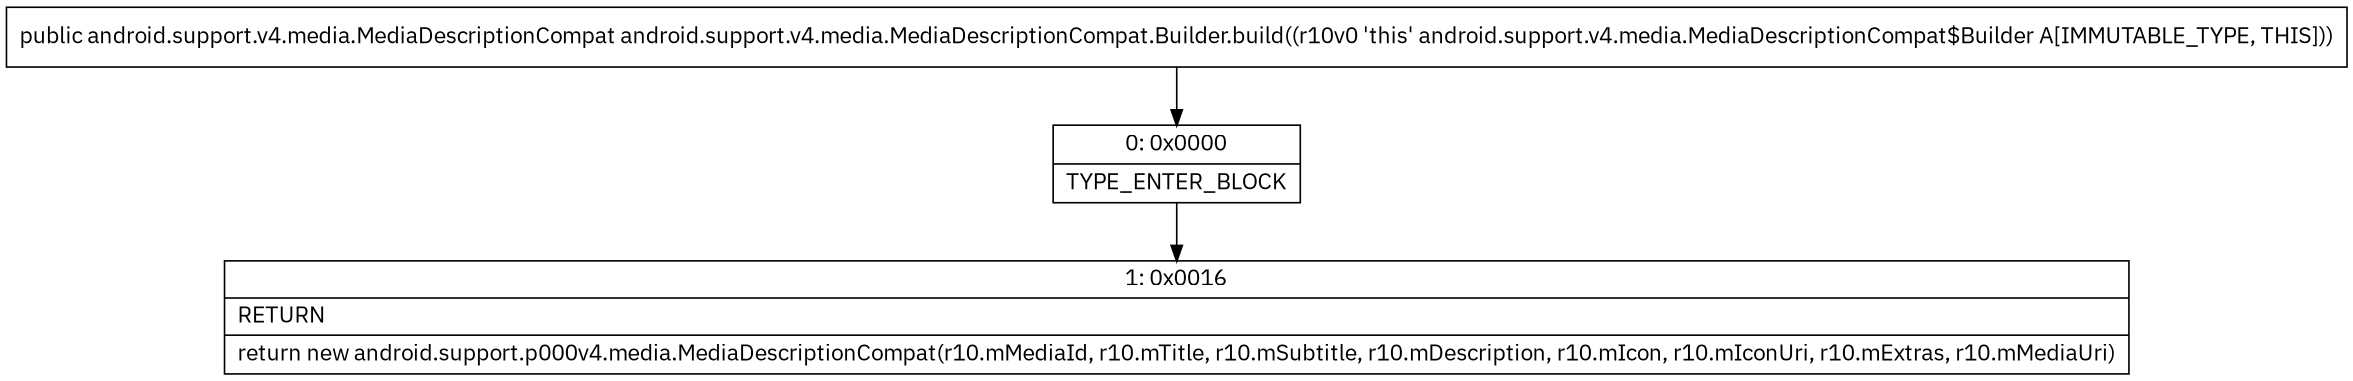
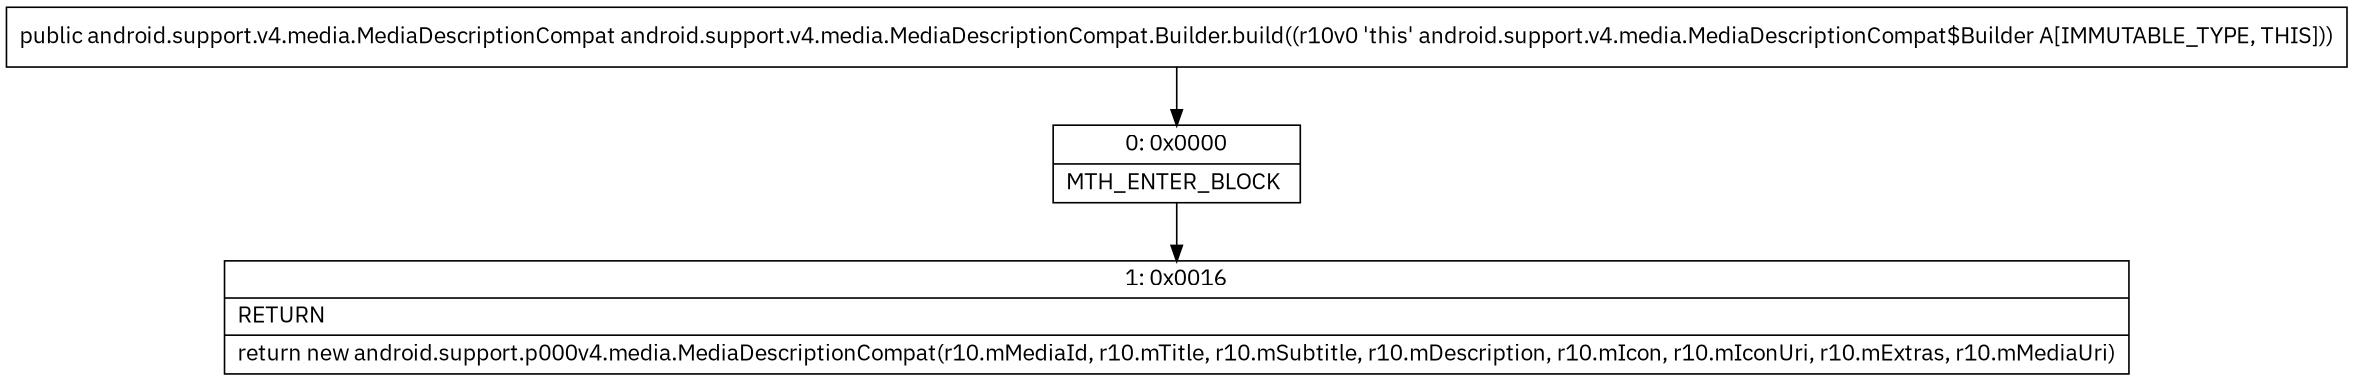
(1177, 183) -> (1173, 183)
